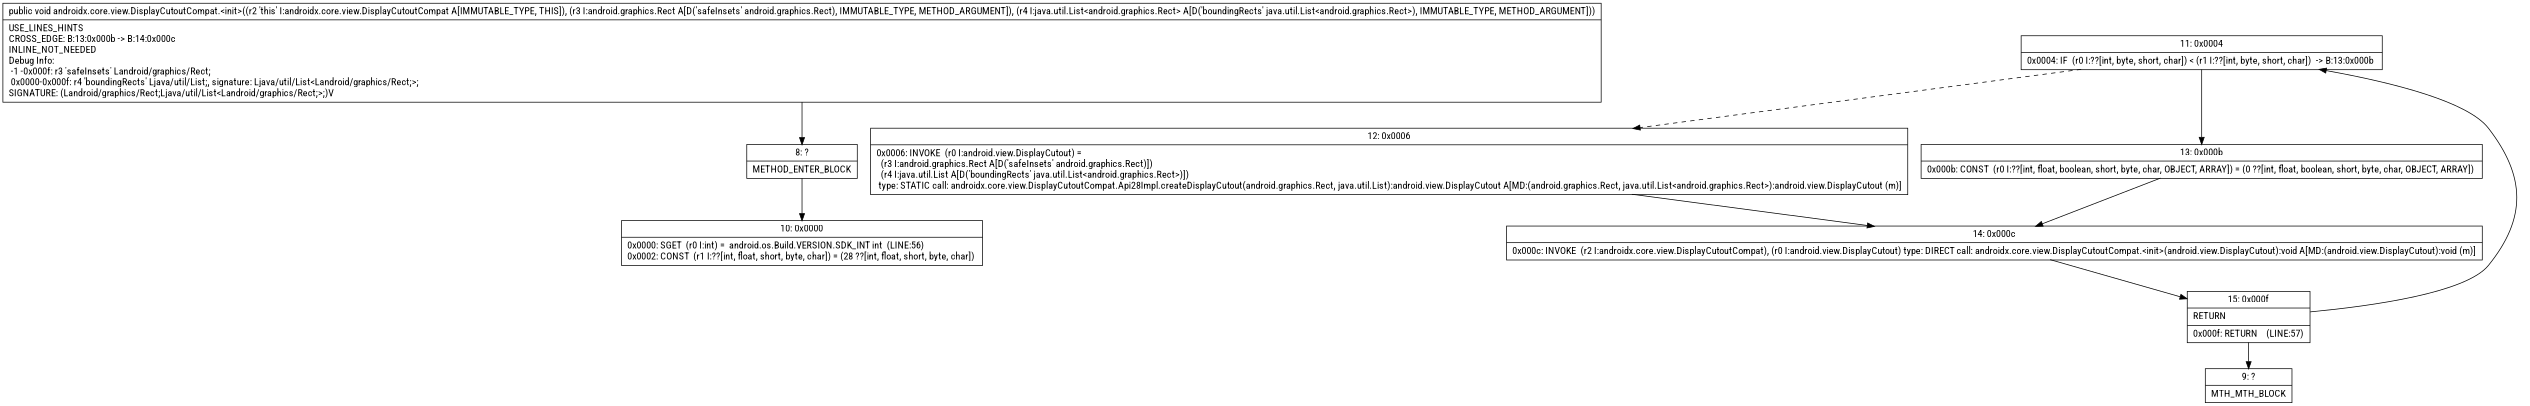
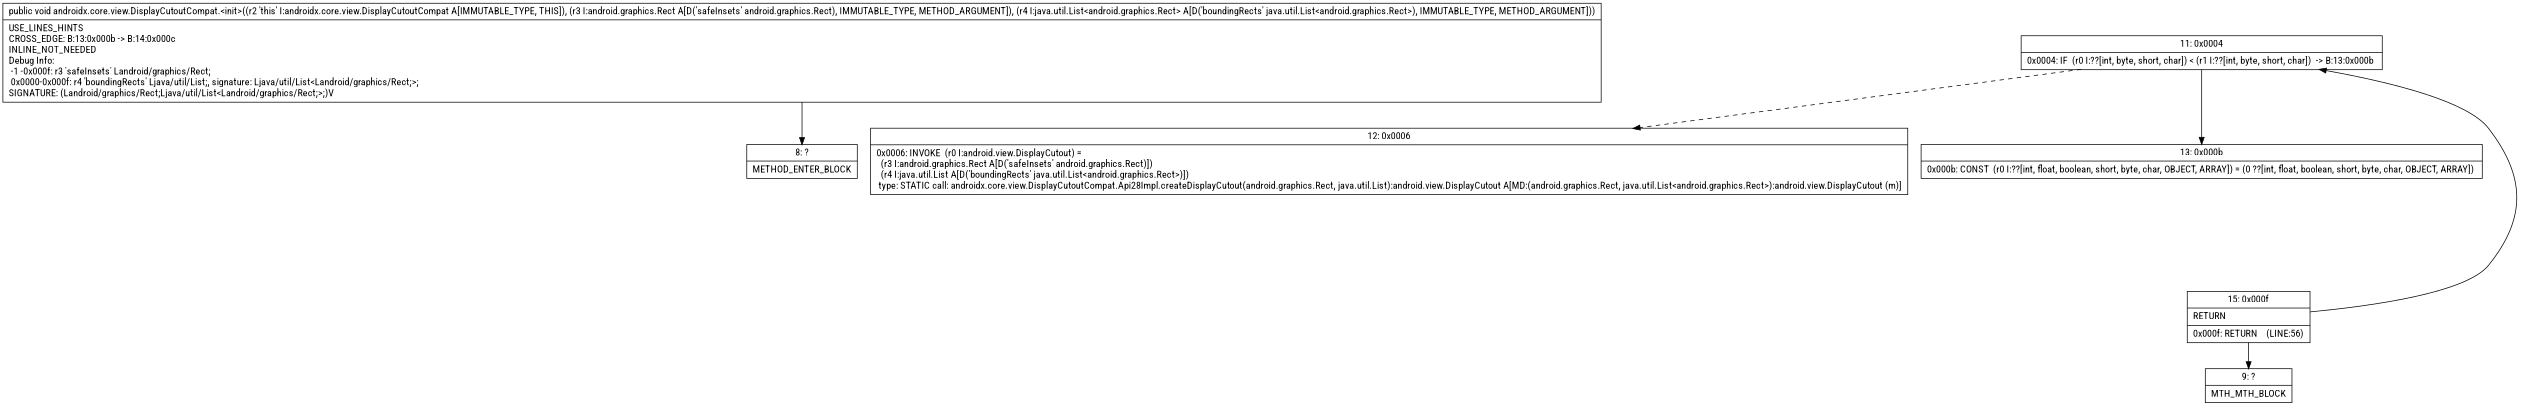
(802, 243) -> none
(1994, 243) -> none
(2249, 334) -> (2249, 334)
